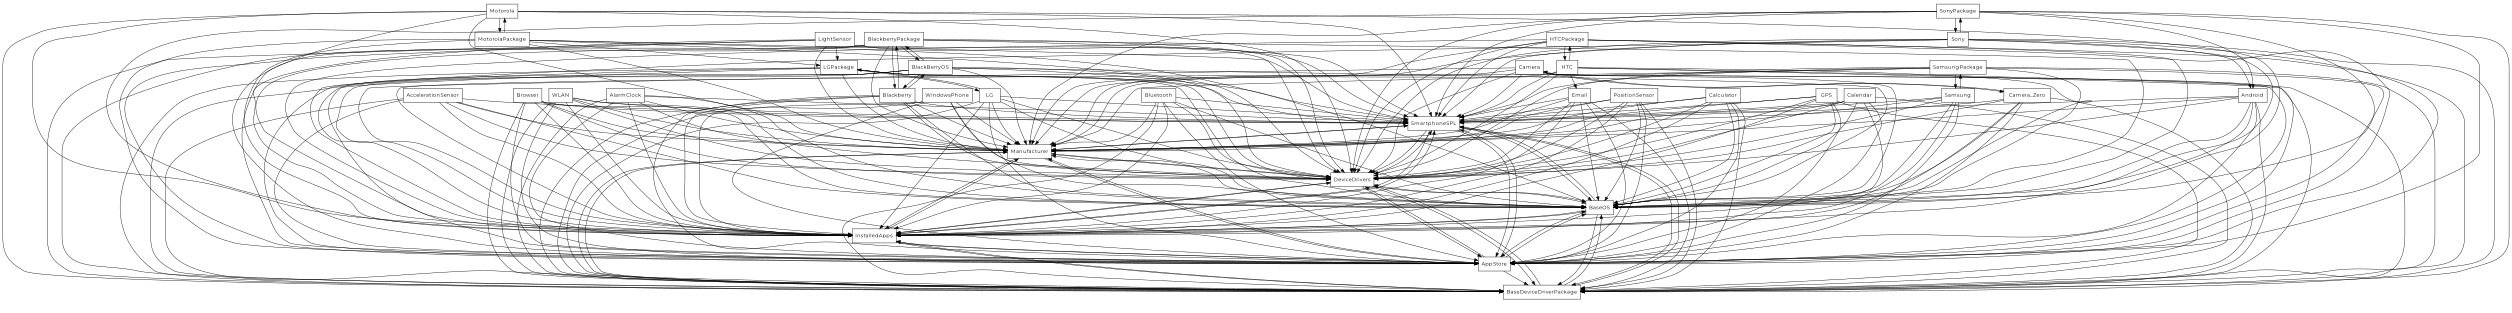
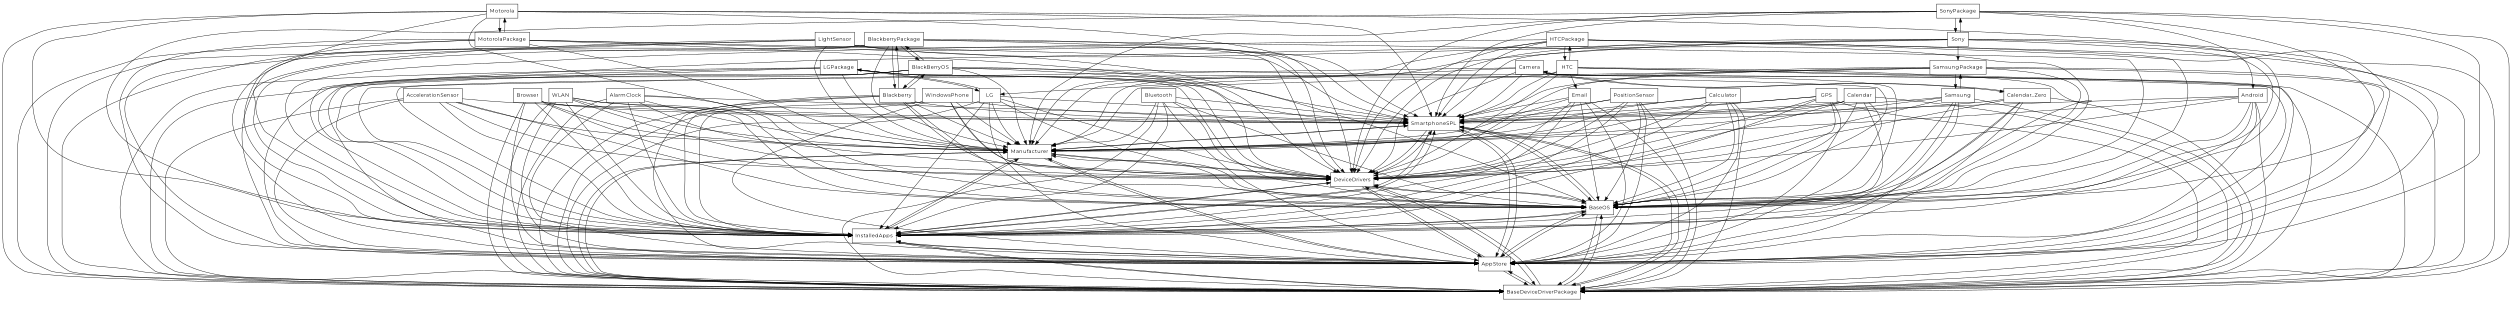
(2116, 45) -> (1958, 52)
(836, 51) -> (1730, 47)
(709, 56) -> (38, 265)
(1272, 76) -> (1260, 80)
(2027, 95) -> (2027, 95)
none -> (1188, 116)
none -> (2082, 274)
none -> (1522, 279)
